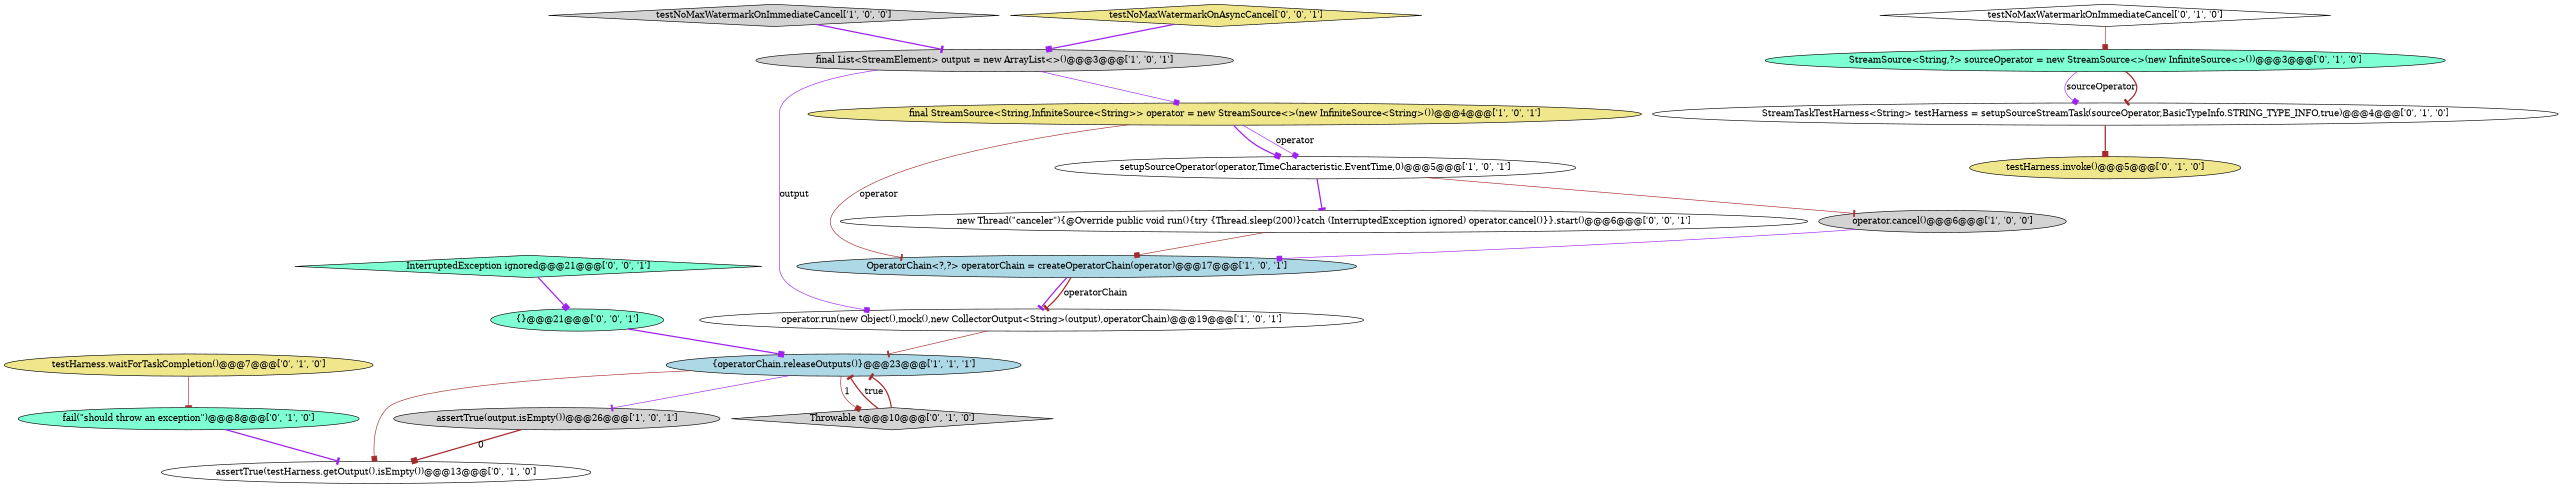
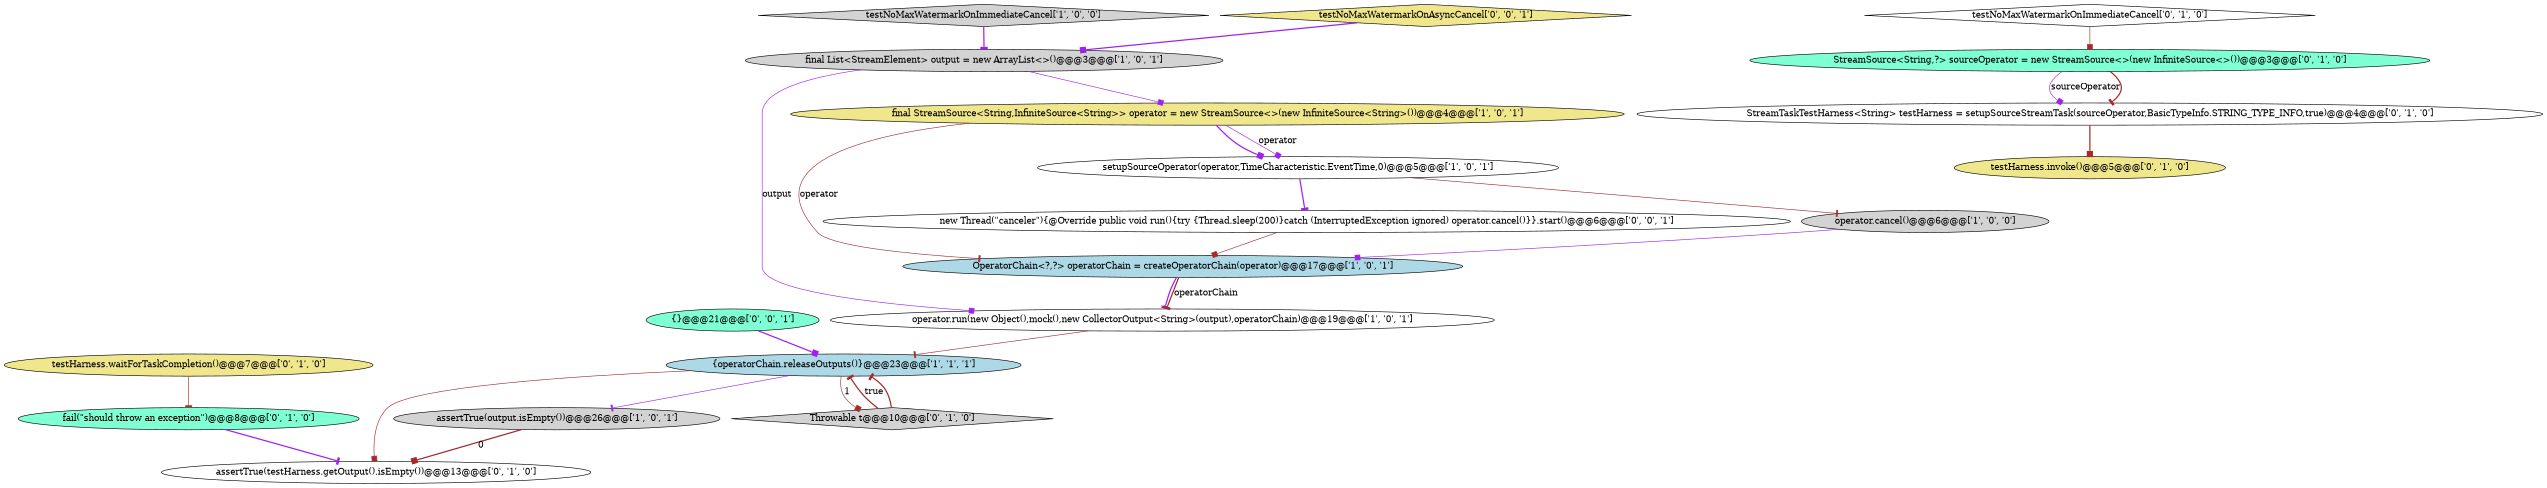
(528, 266) -> none
